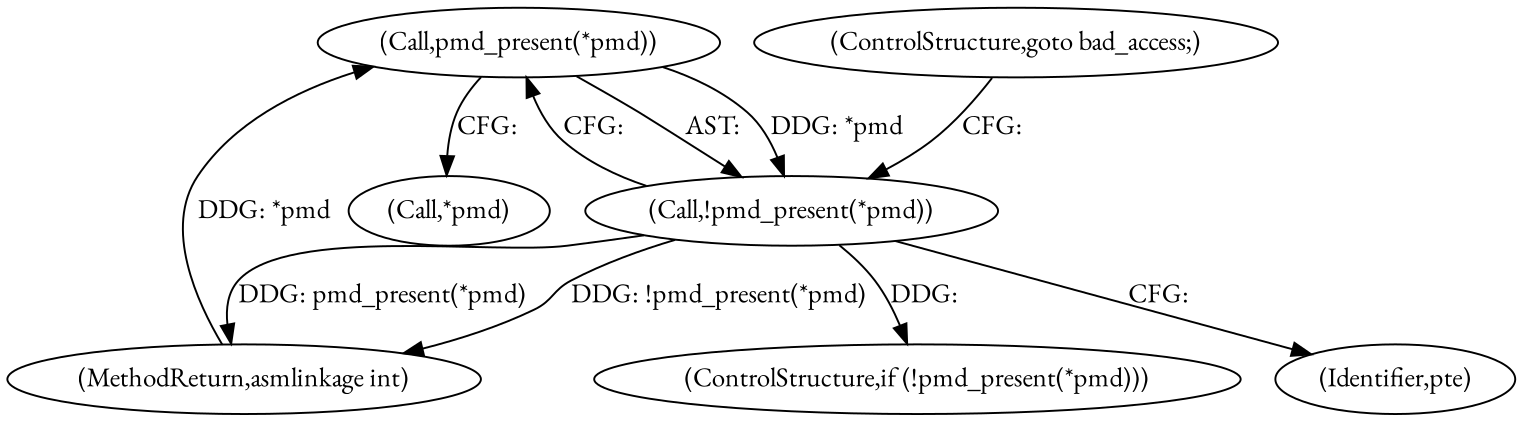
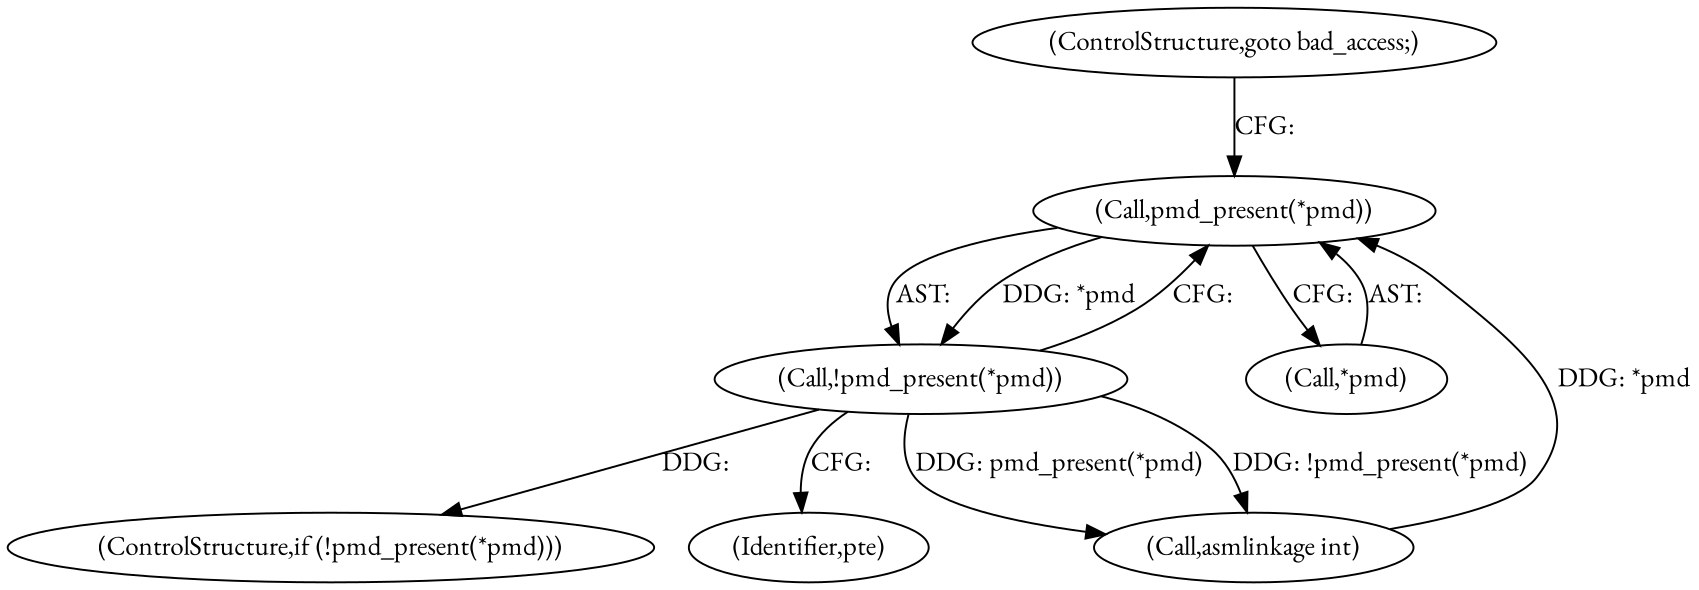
(944, 130) -> (1234, 117)
none -> (1366, 295)
(244, 379) -> (1254, 548)
